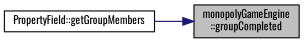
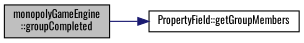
(169, 21) -> (124, 21)
